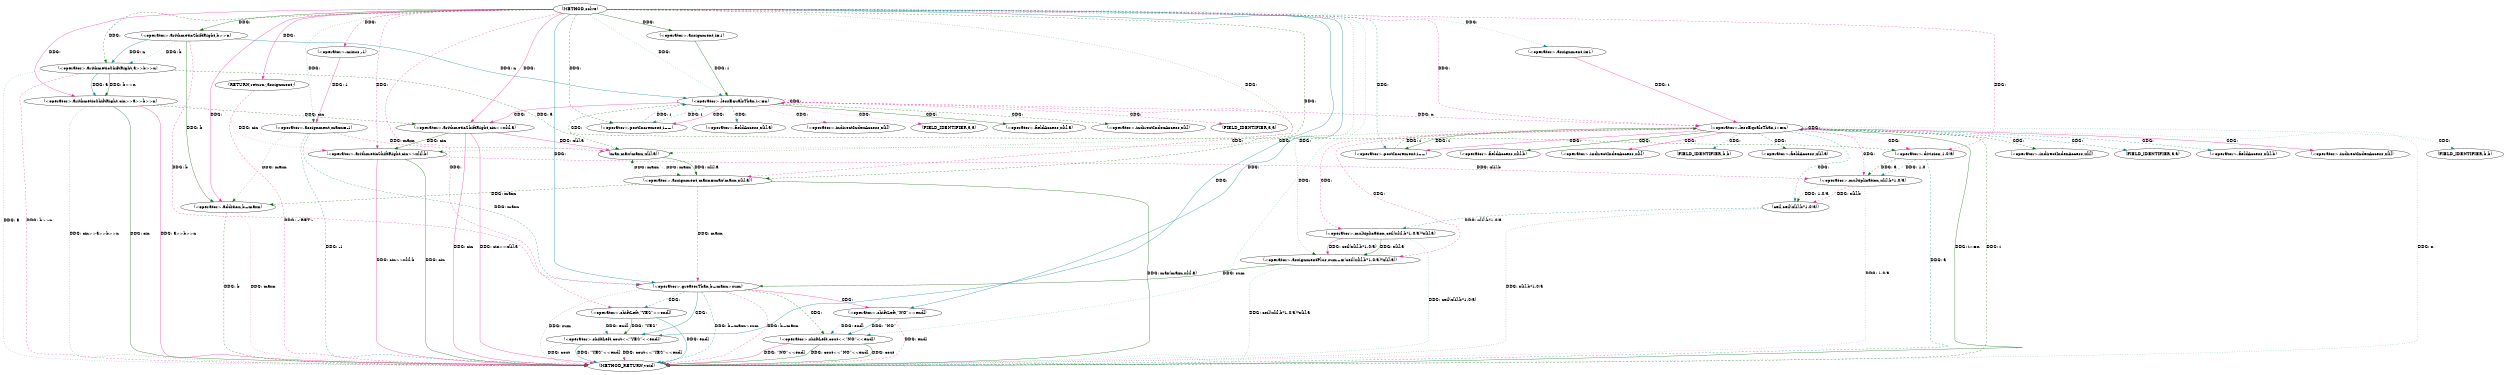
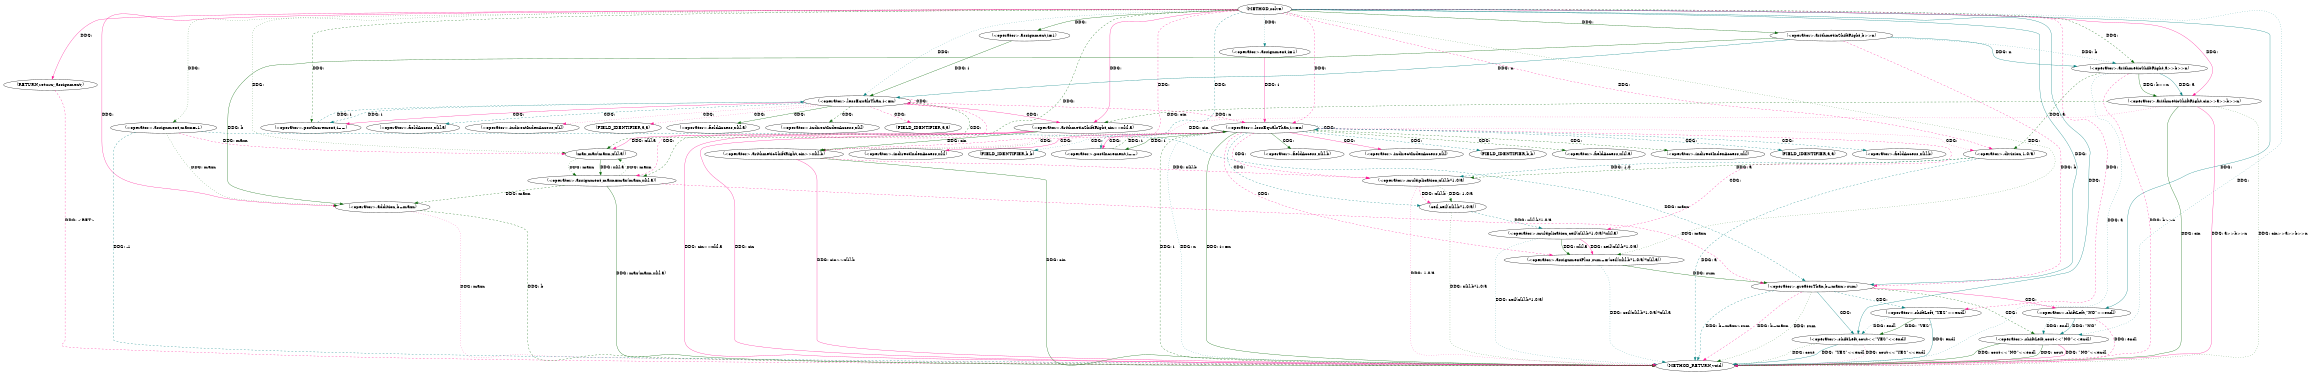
(342, 52) -> none
